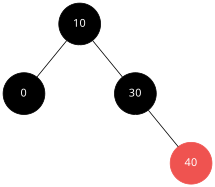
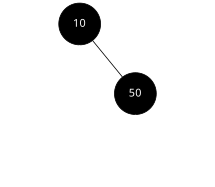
(24, 94) -> none
(135, 94) -> (135, 94)
(191, 163) -> none
